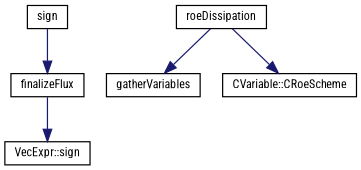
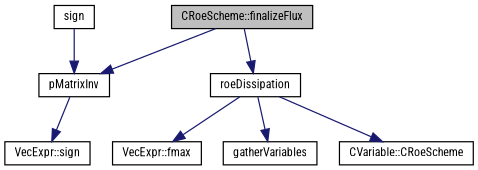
none -> (242, 17)
(47, 85) -> (74, 85)
none -> (157, 153)
